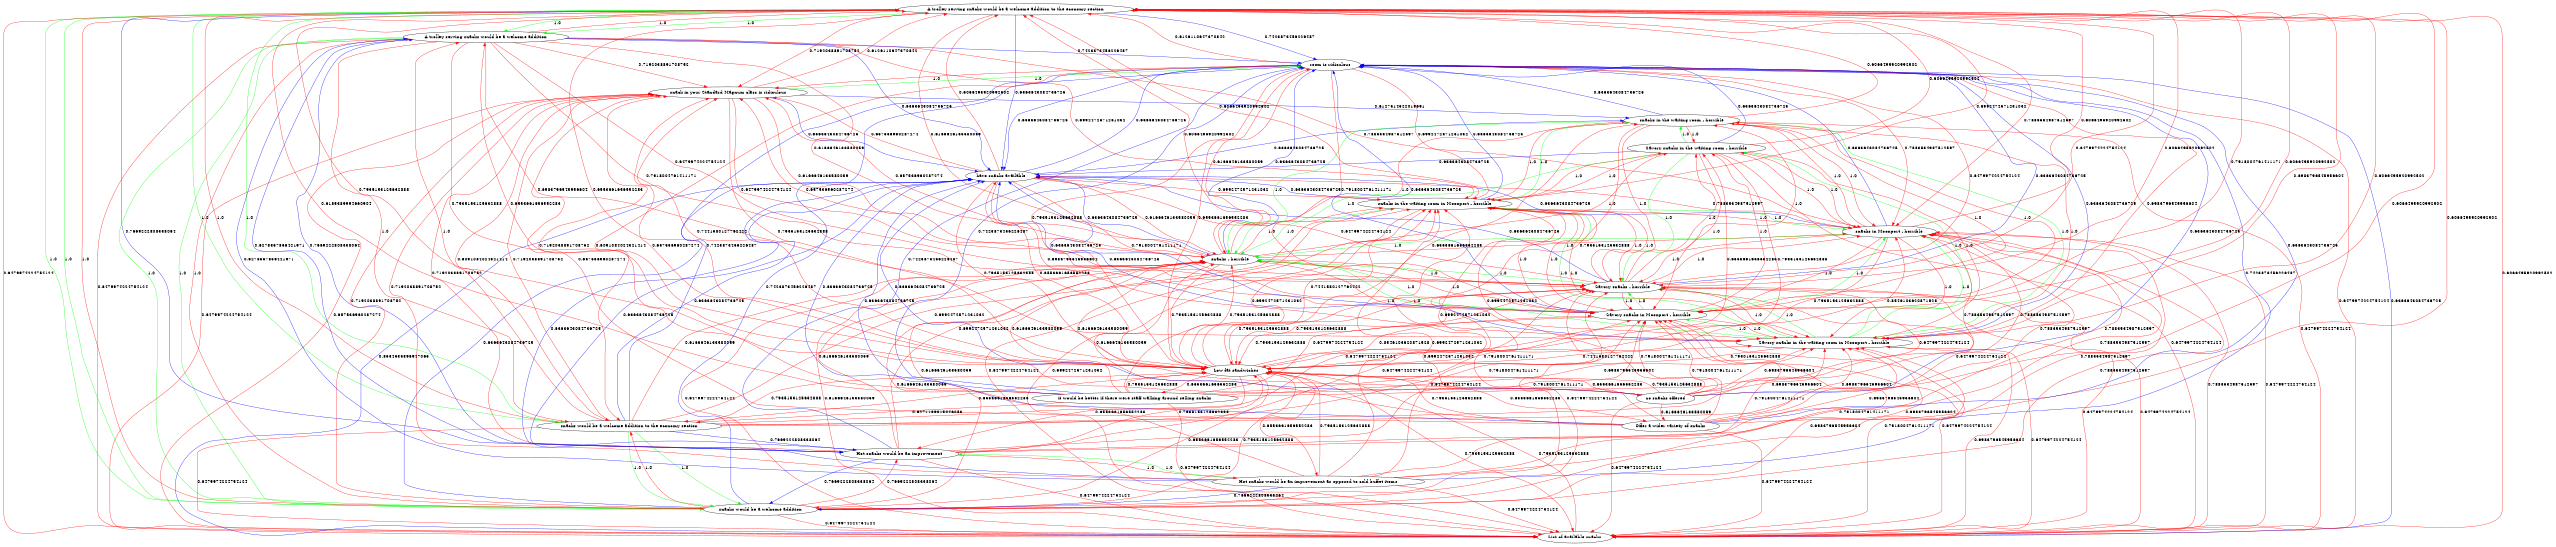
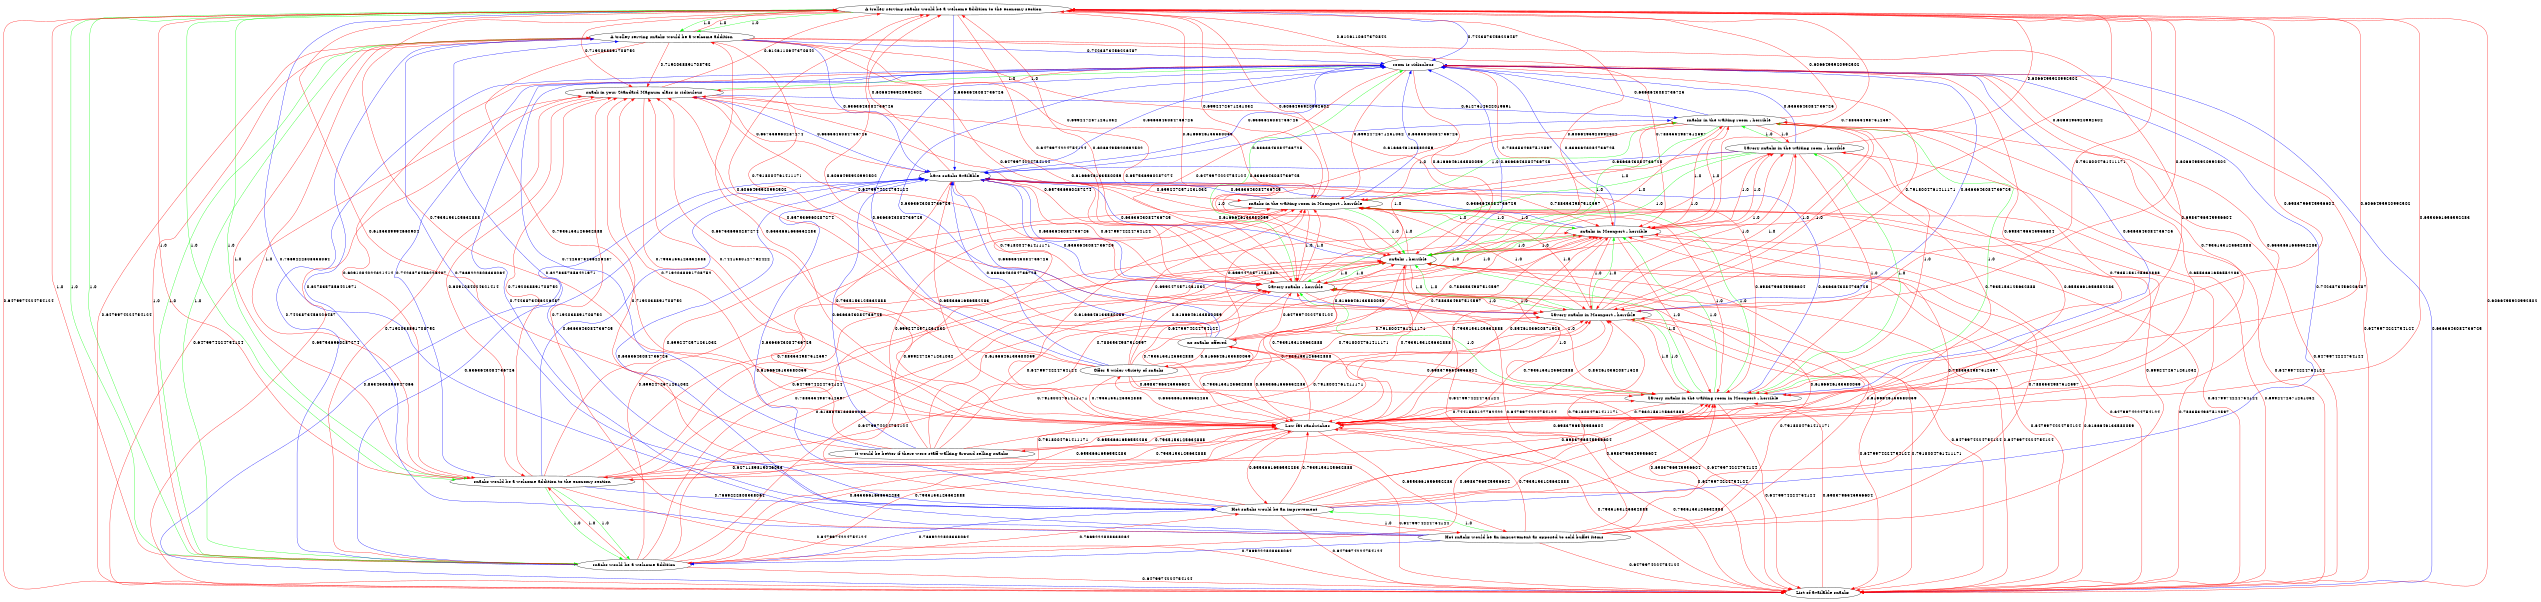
(1957, 87) -> (1248, 177)
(1573, 171) -> none
(1336, 287) -> (1100, 315)
(1651, 374) -> (1388, 326)
